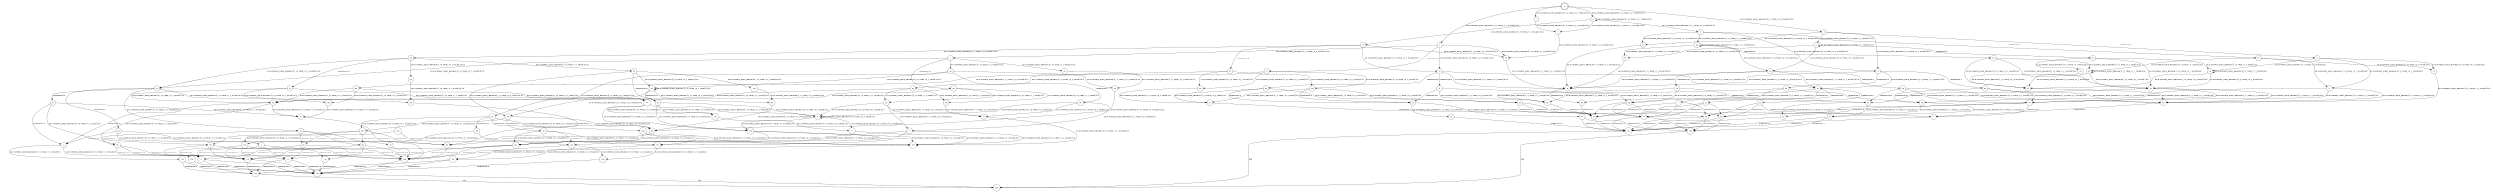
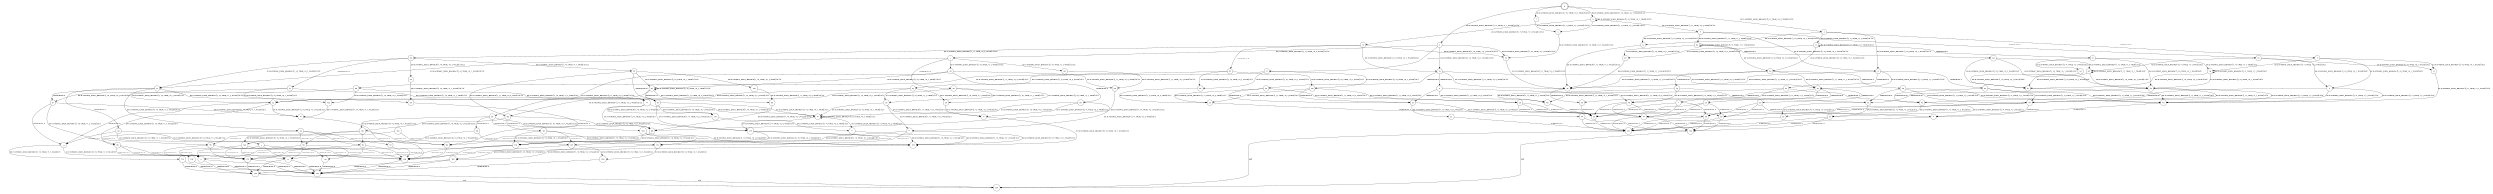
(314, 91) -> (204, 92)
